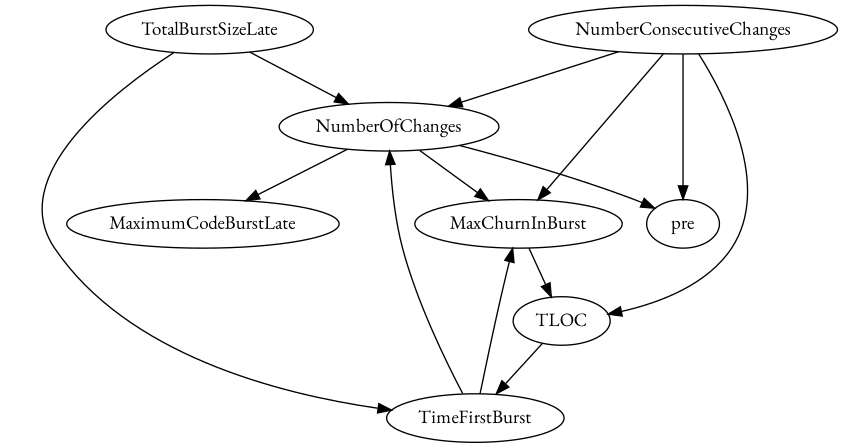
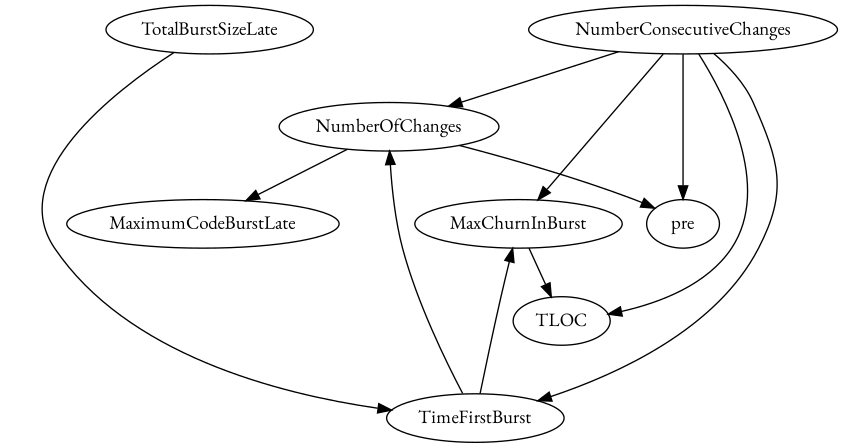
(293, 75) -> none
(449, 171) -> none
(524, 363) -> (746, 267)
